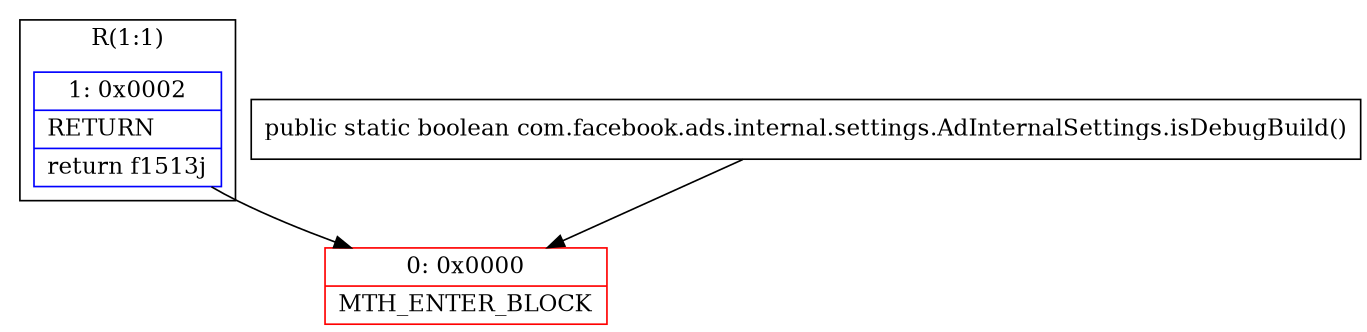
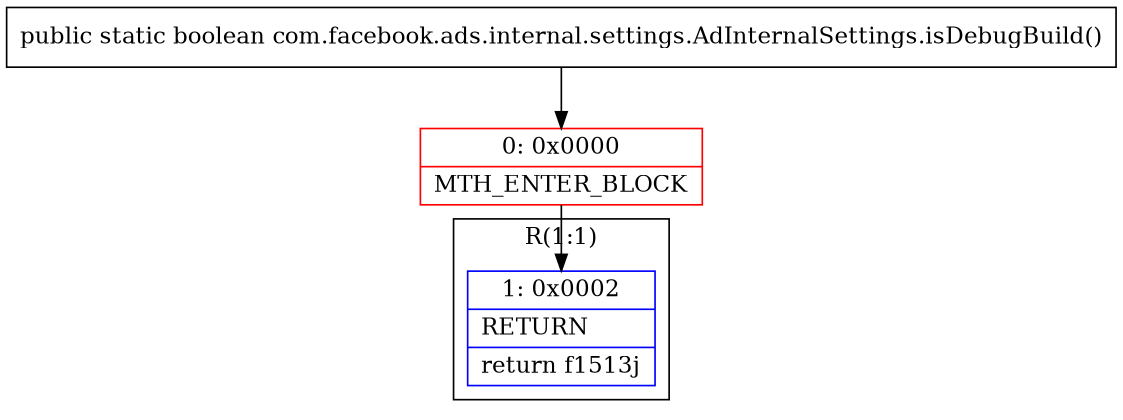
(272, 217) -> (561, 230)
